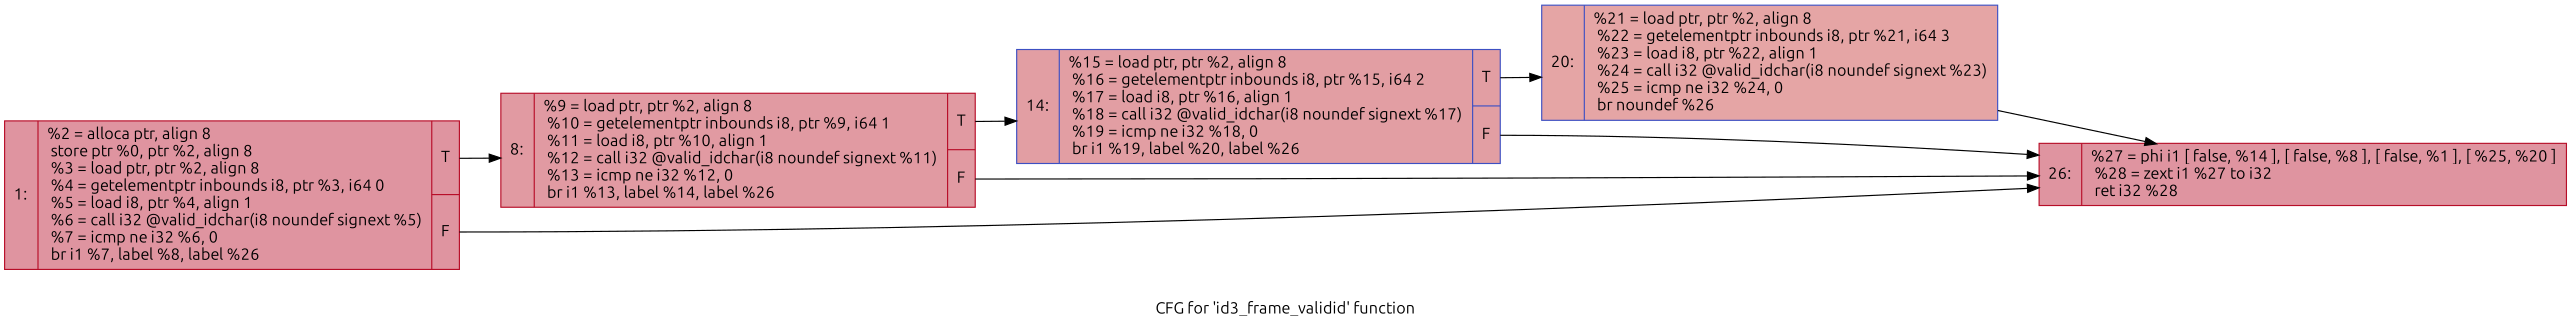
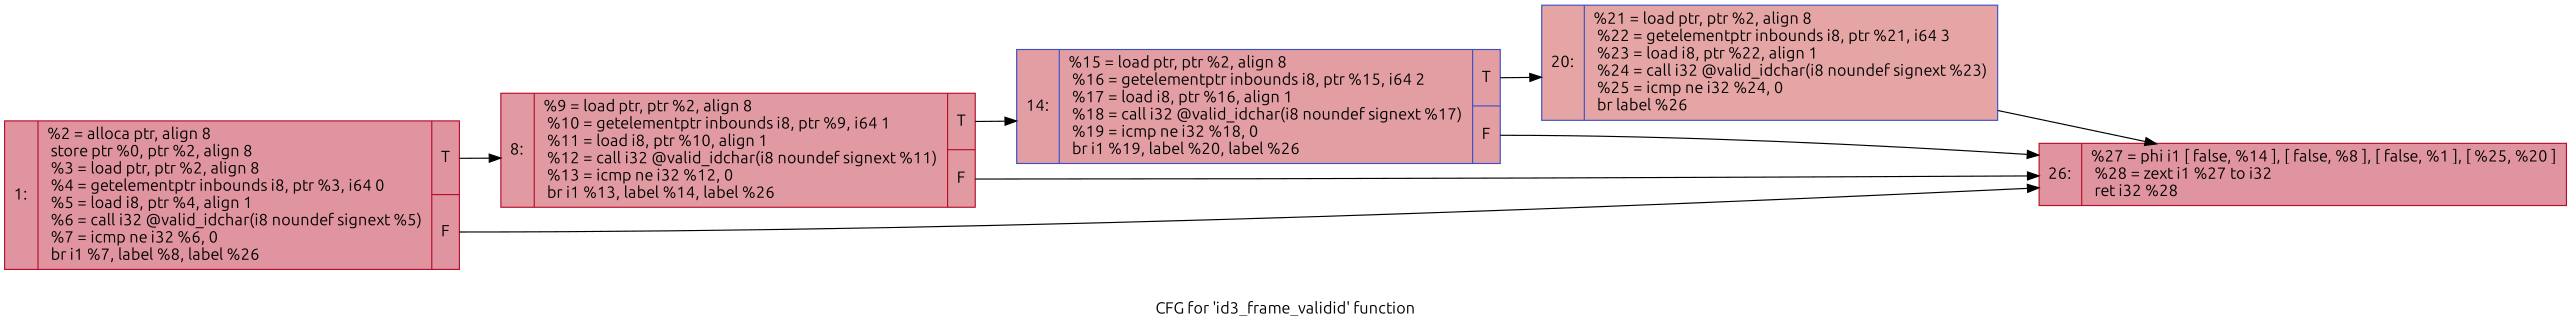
(1655, 105) -> (1641, 105)
